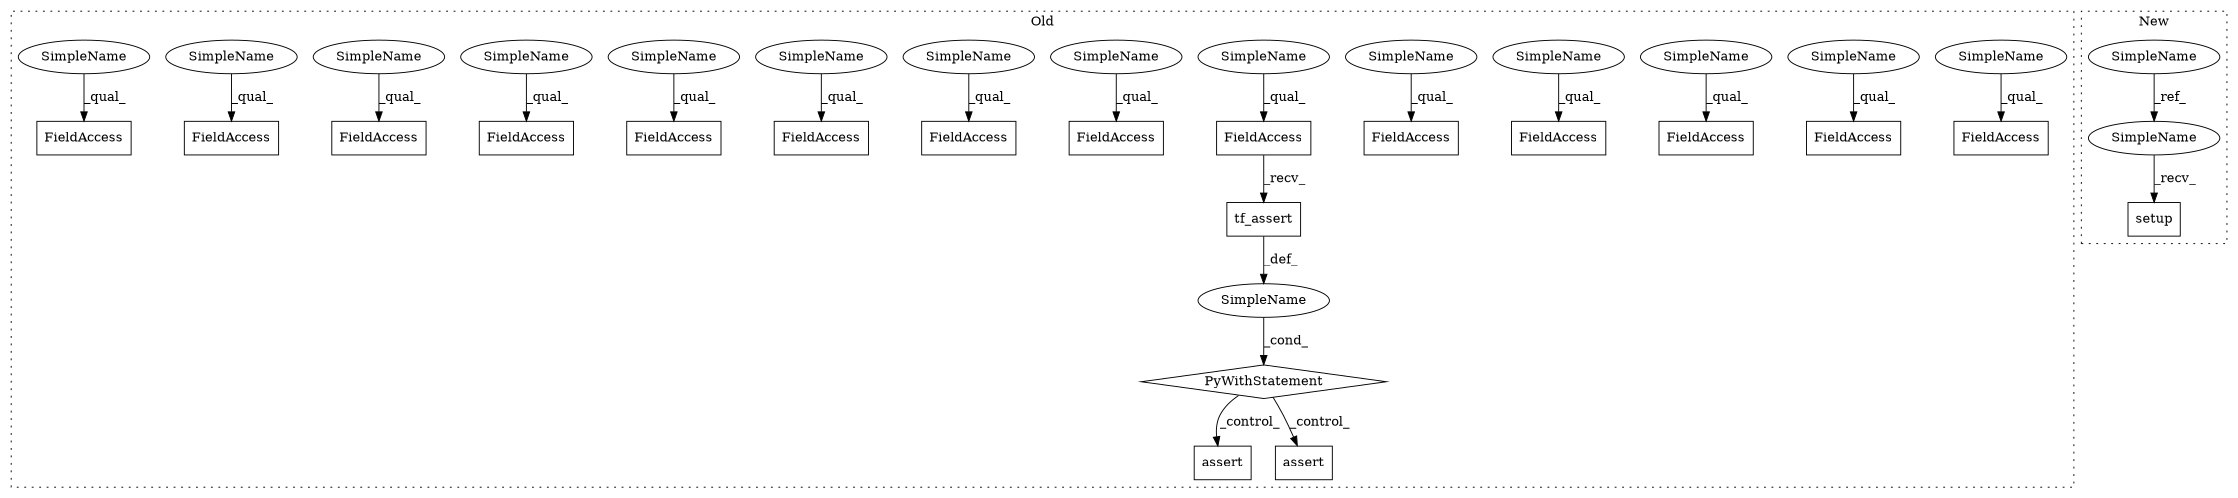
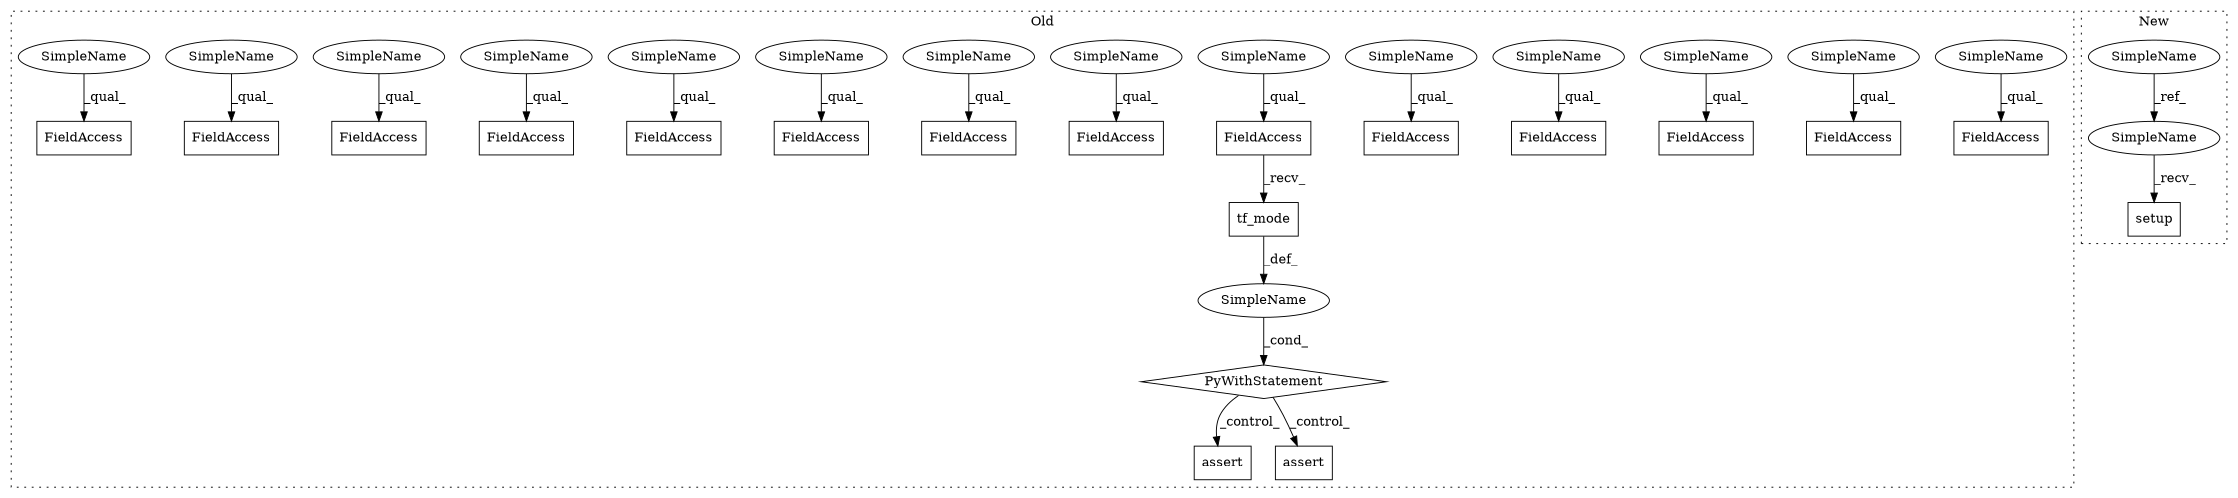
(1264, 219) -> (1264, 219)
